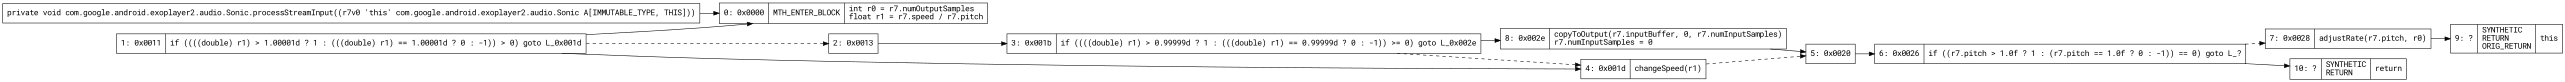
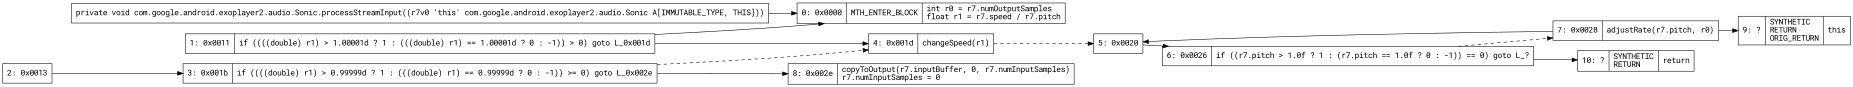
(705, 44) -> none
(1785, 50) -> (1351, 35)
